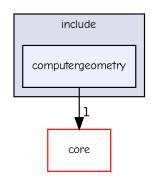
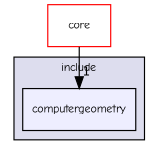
(79, 104) -> (79, 64)
